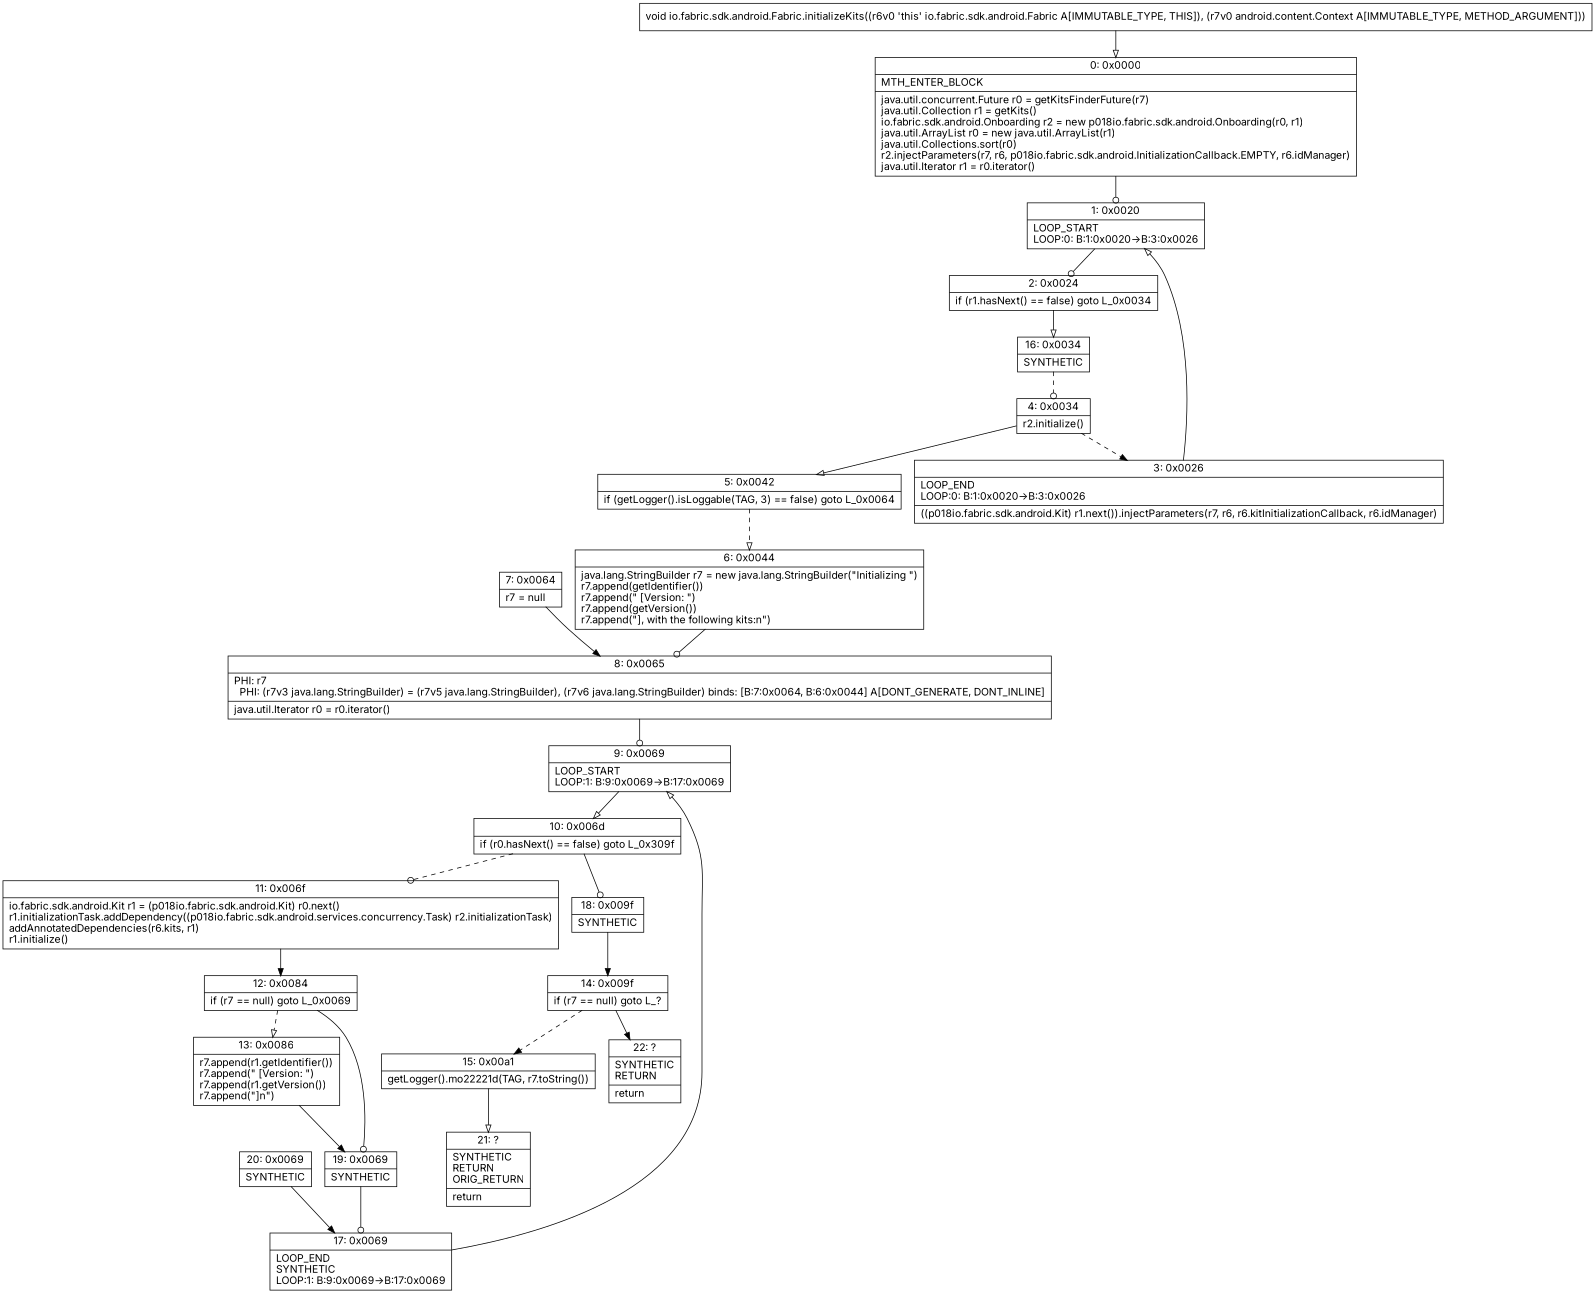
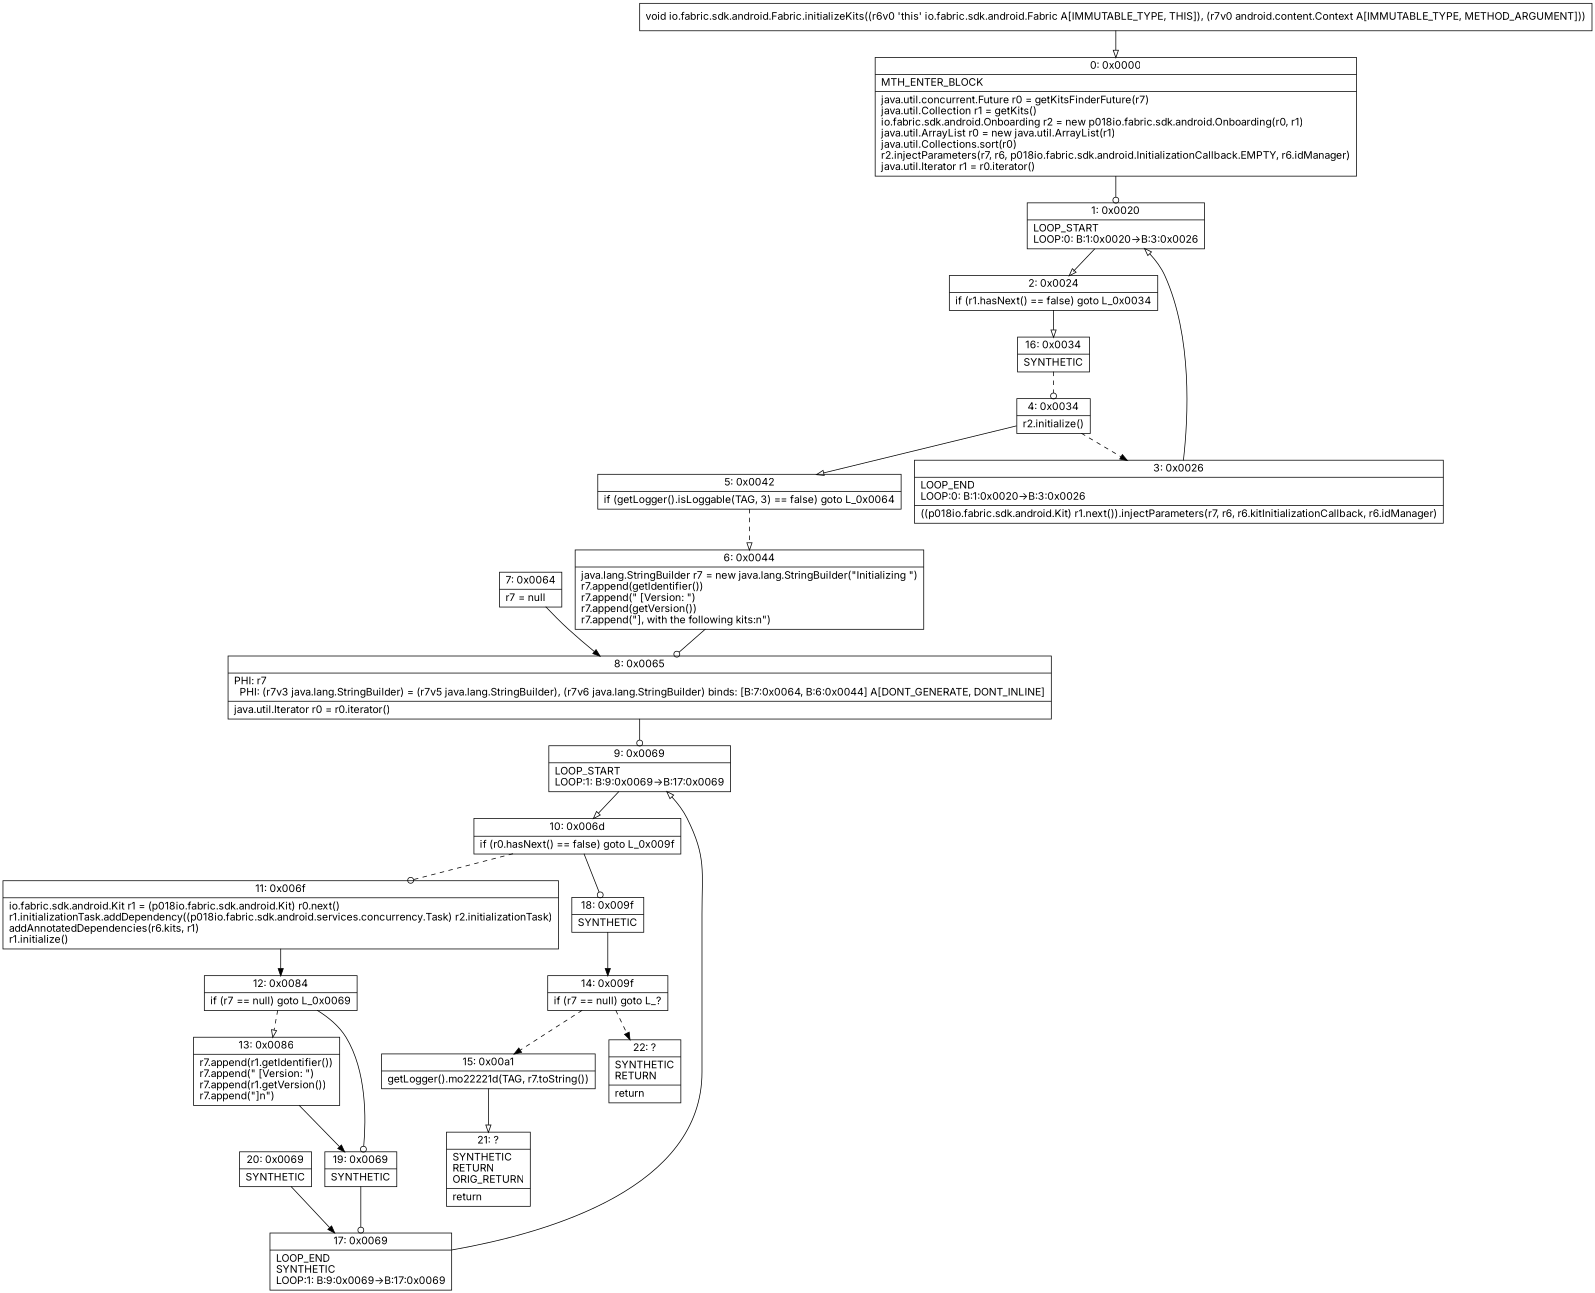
(1084, 260) -> (1084, 260)
(577, 845) -> (577, 845)
(621, 1022) -> (621, 1022)
